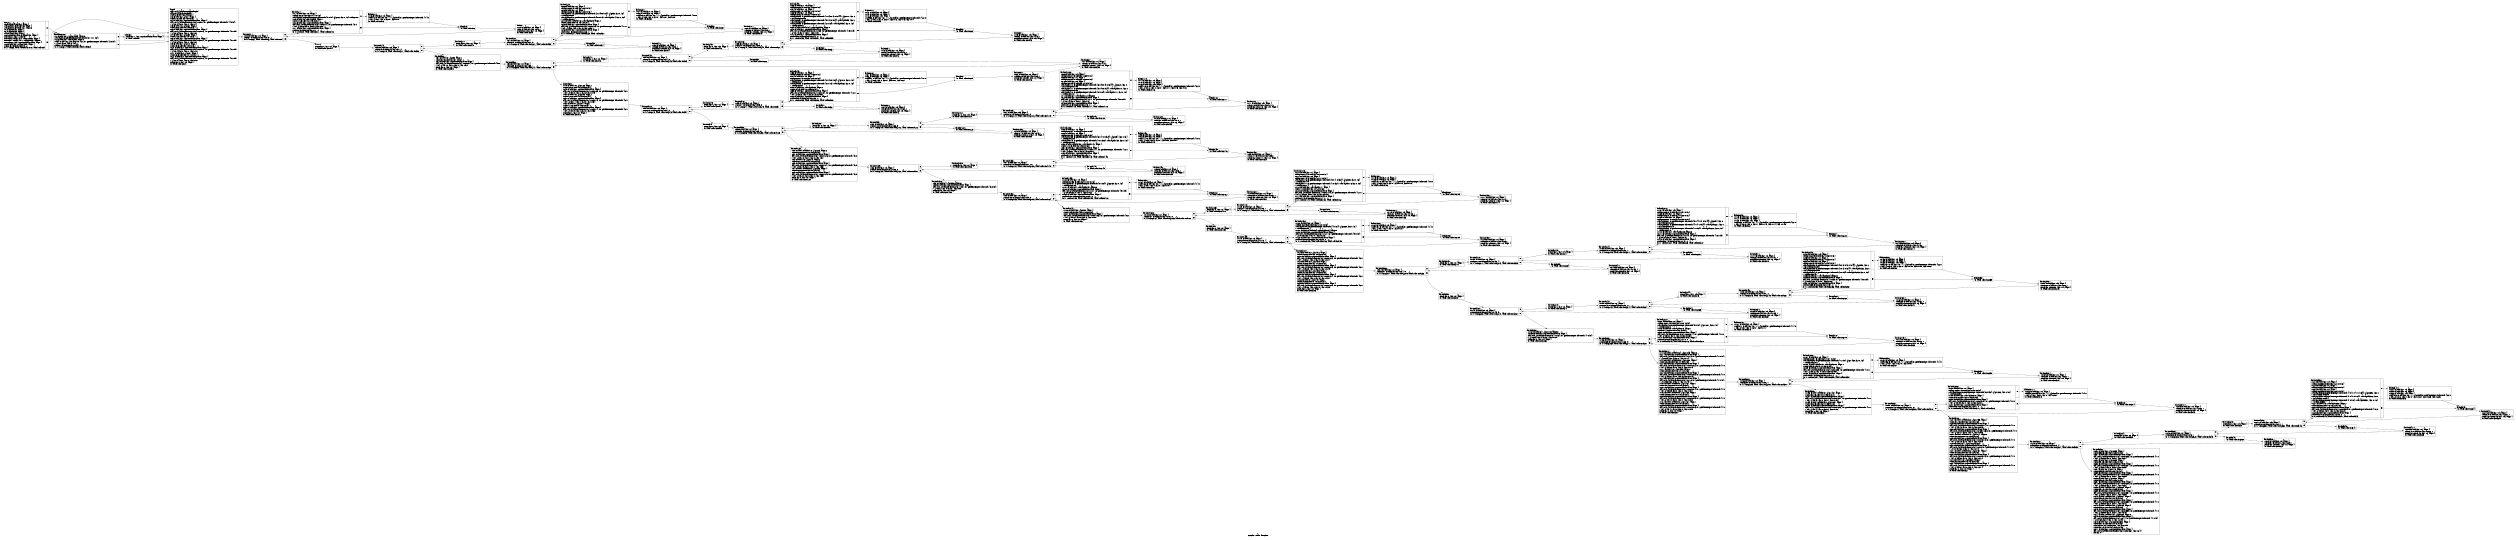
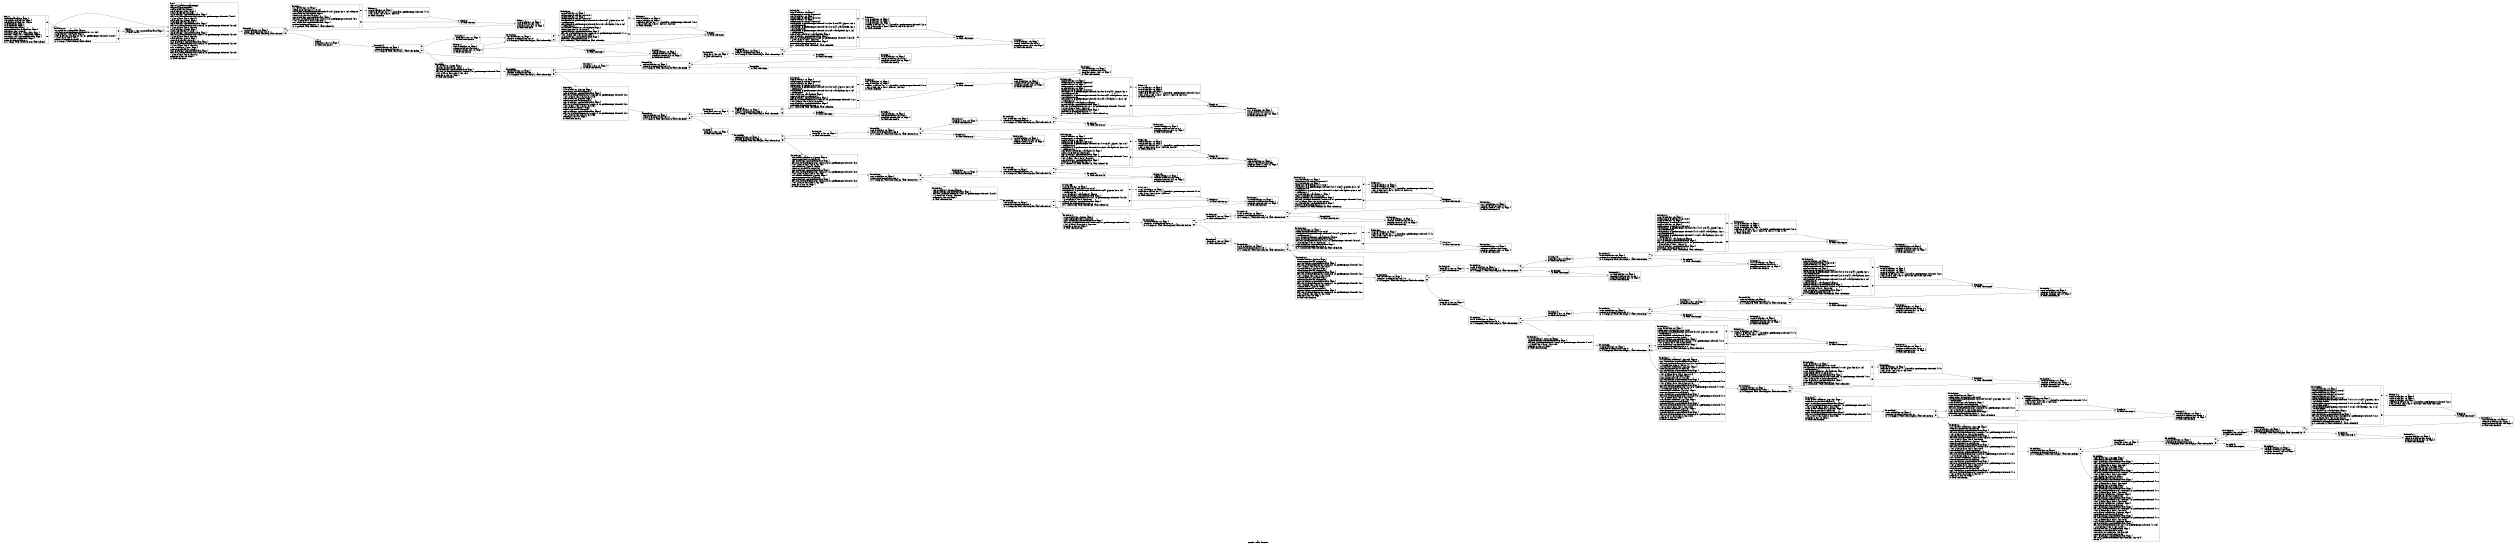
(733, 28) -> (594, 45)
